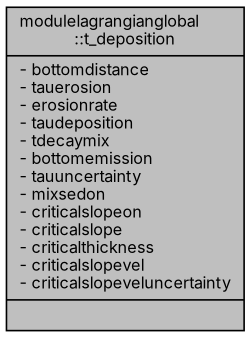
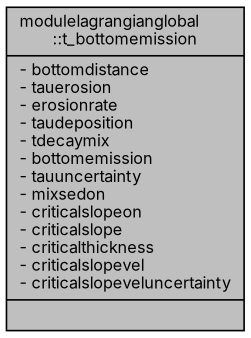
(125, 40) -> (125, 40)
